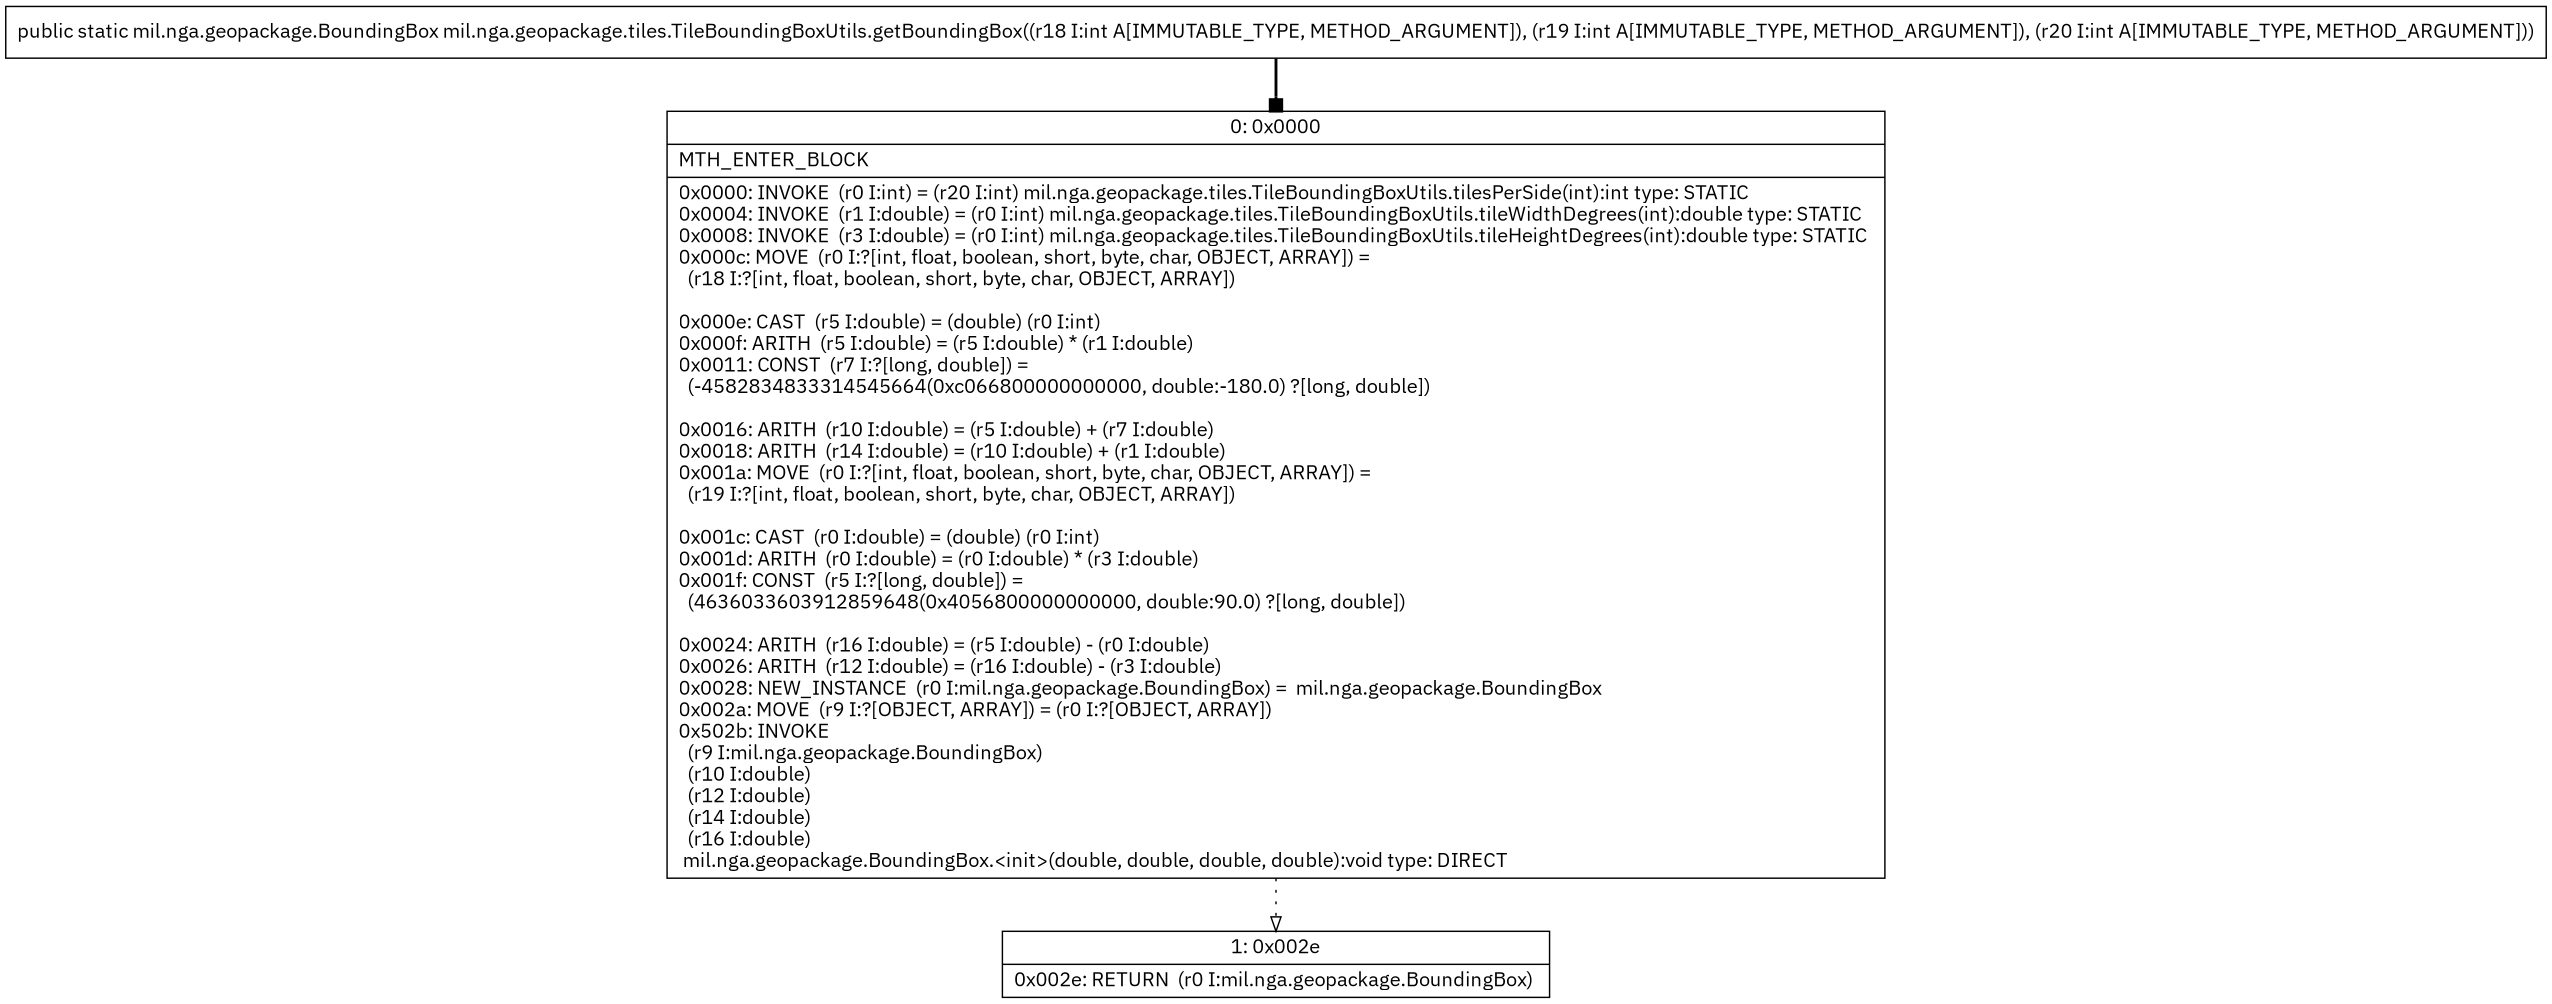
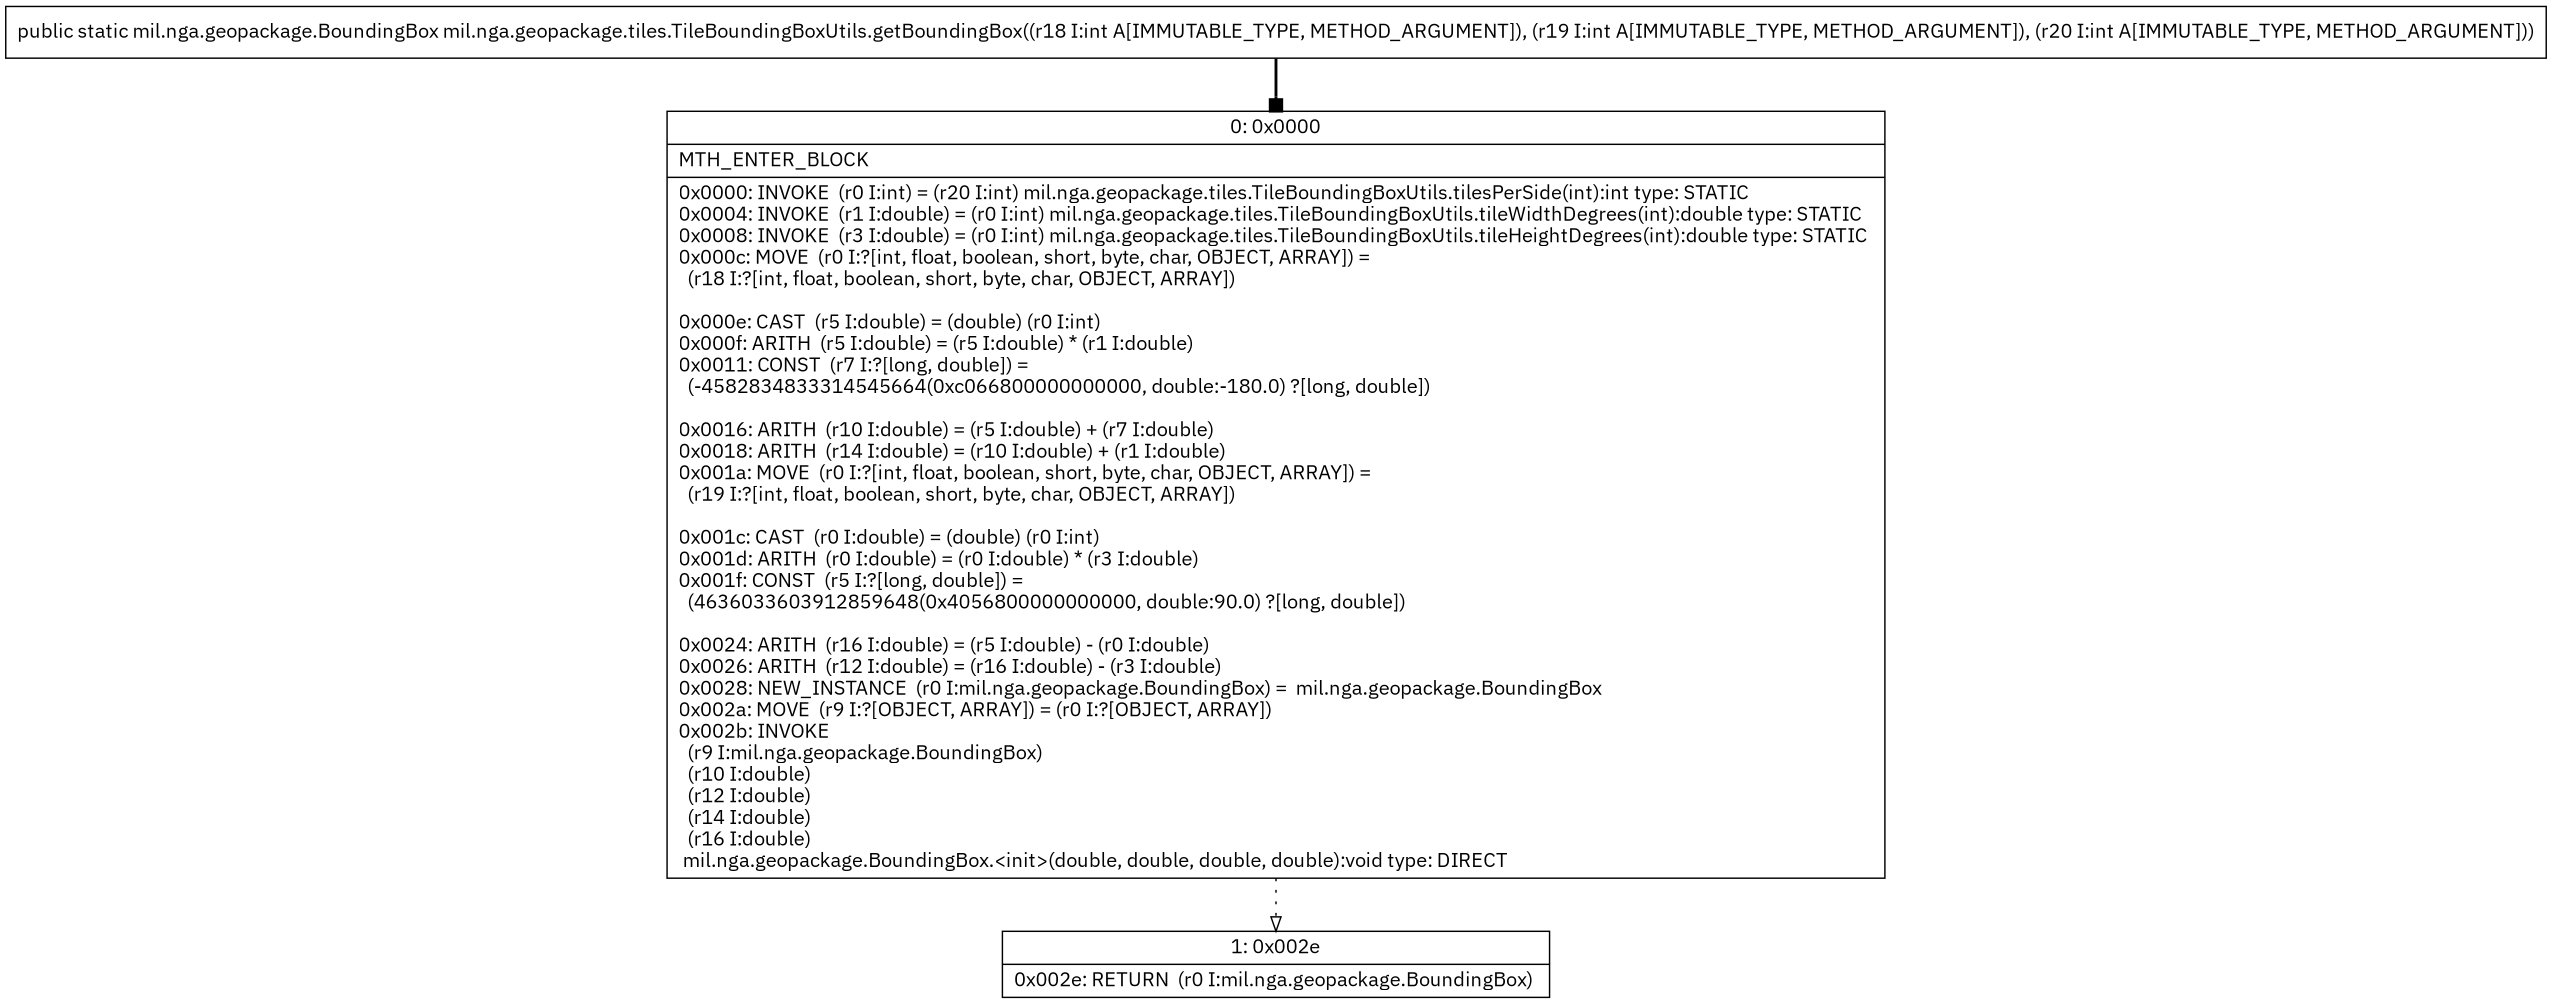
(759, 732) -> (759, 732)
